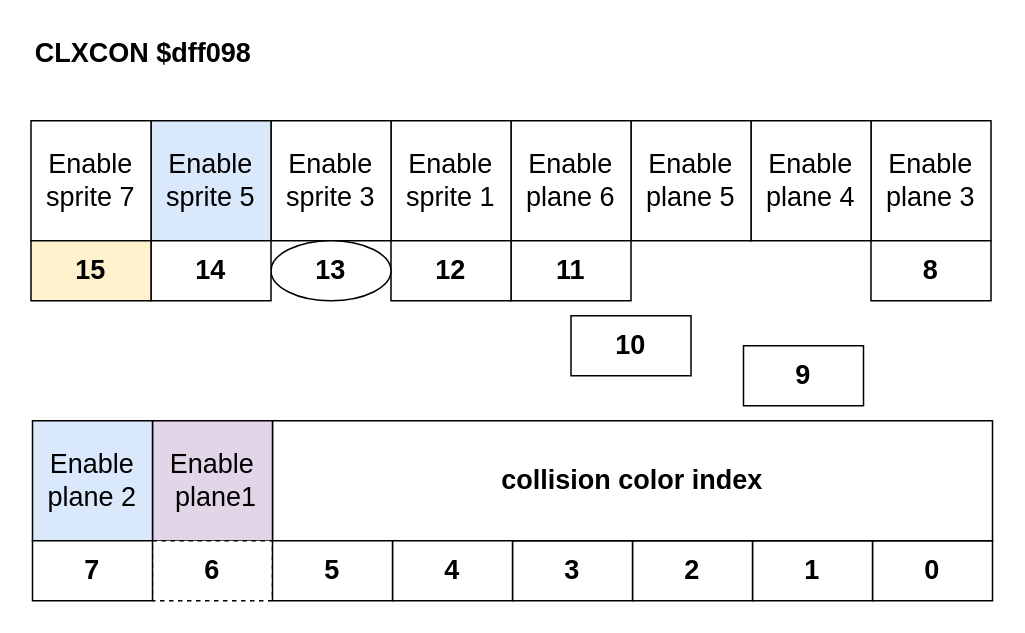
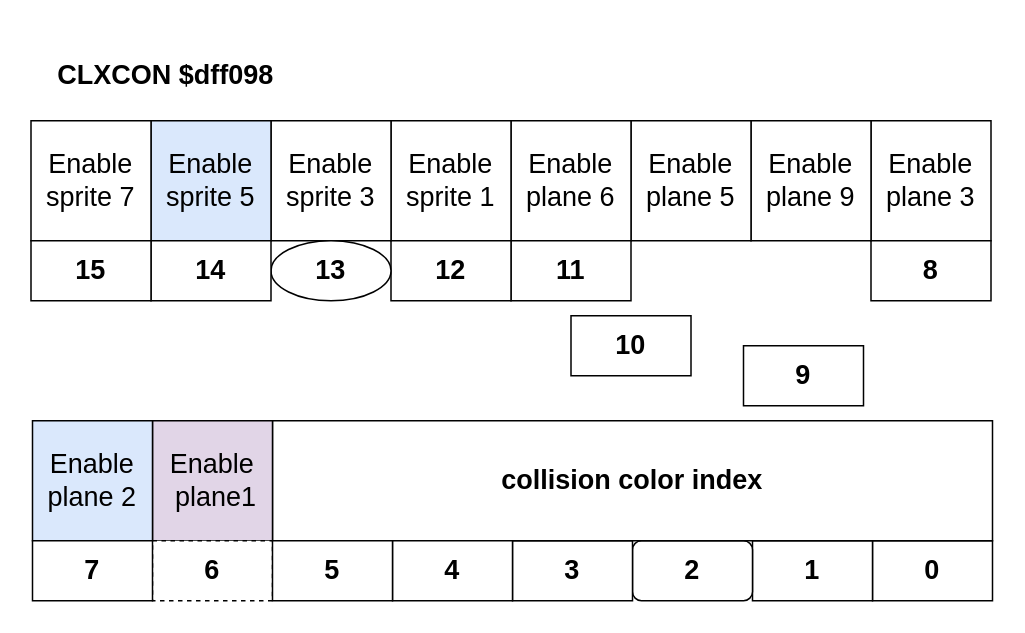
(152, 53) -> (174, 76)
(811, 181) -> (811, 181)
(91, 271) -> (91, 271)
(692, 571) -> (692, 571)
